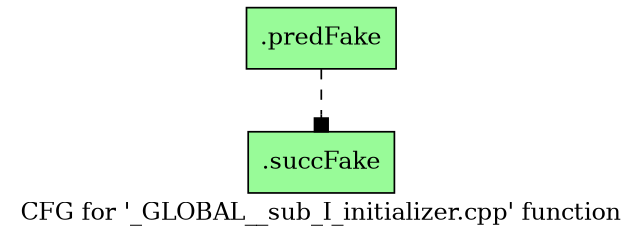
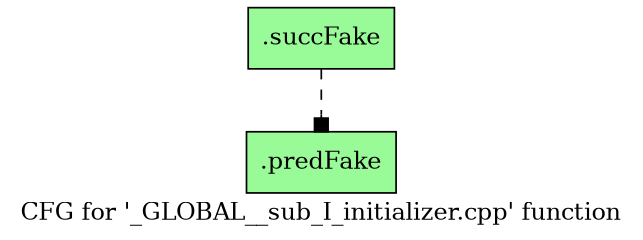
(321, 92) -> (321, 92)
